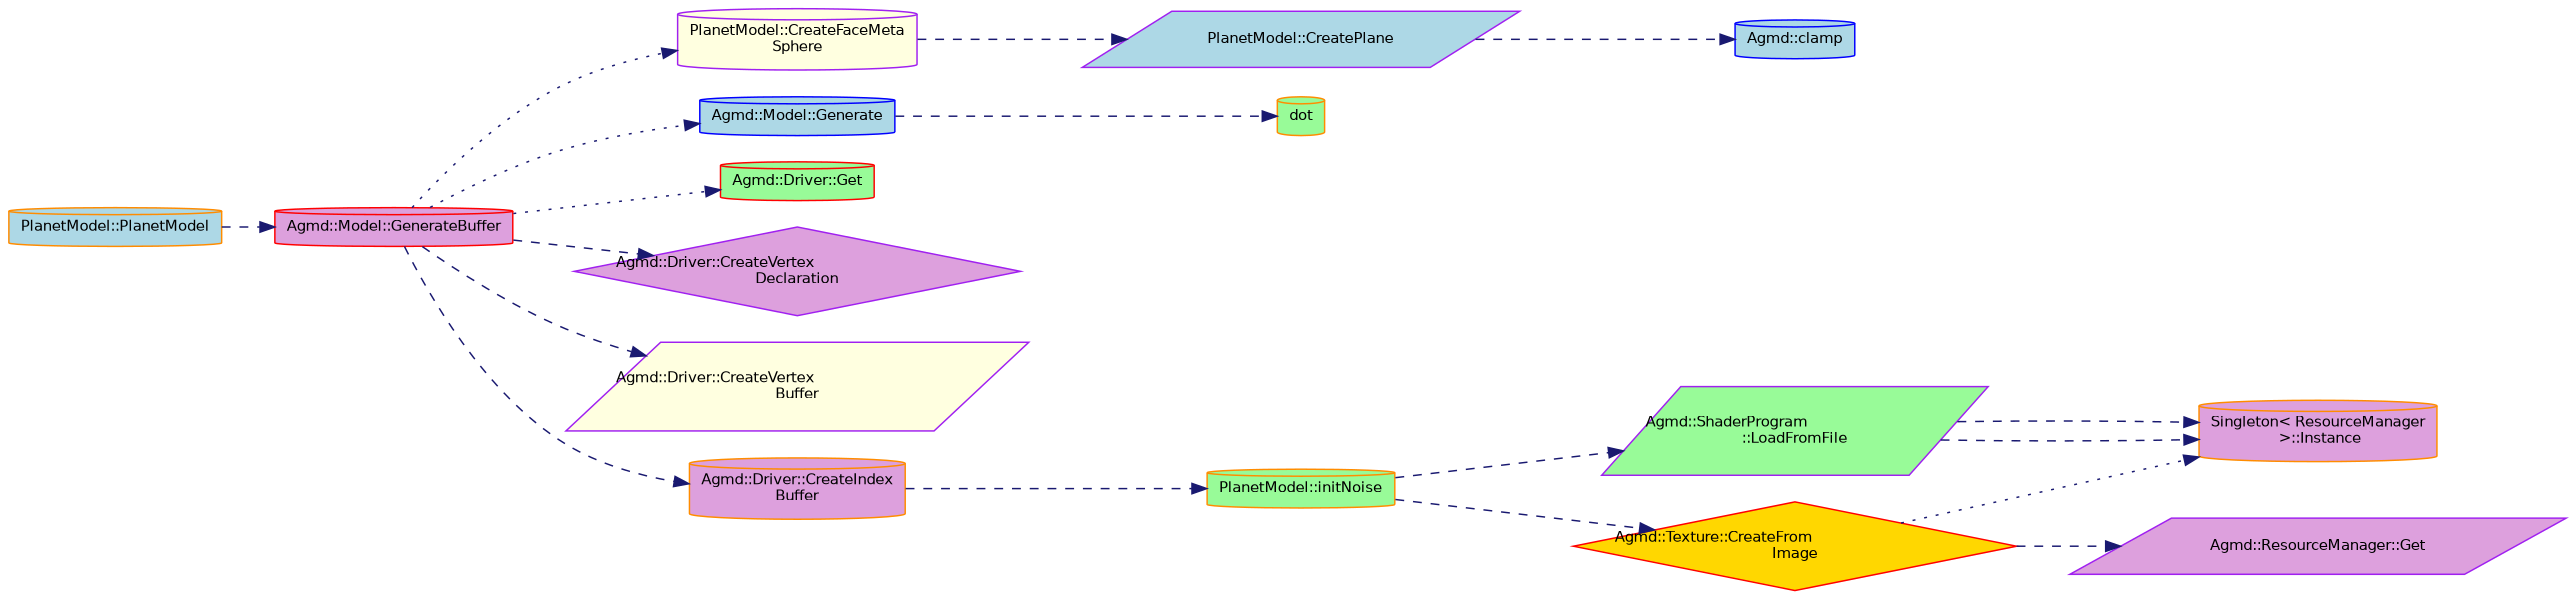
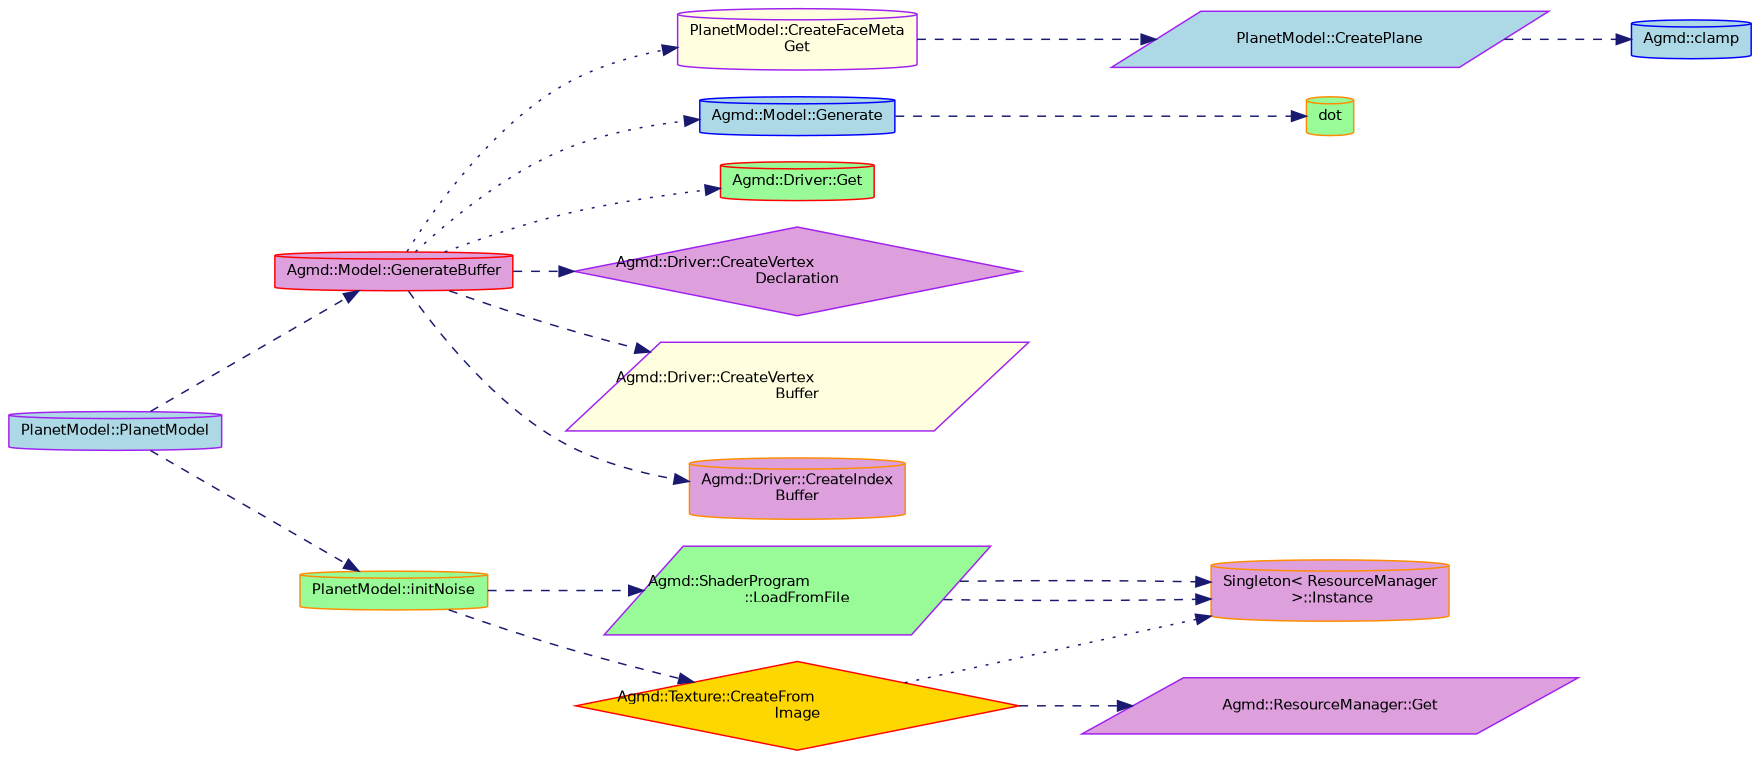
(797, 39) -> (797, 39)
(115, 227) -> (115, 431)
(1049, 489) -> (248, 507)
